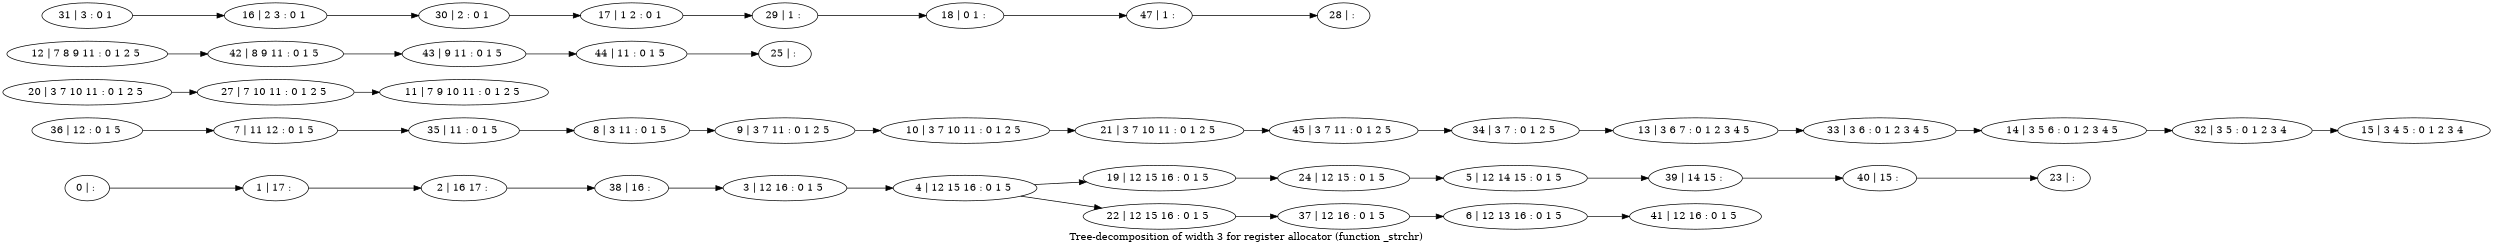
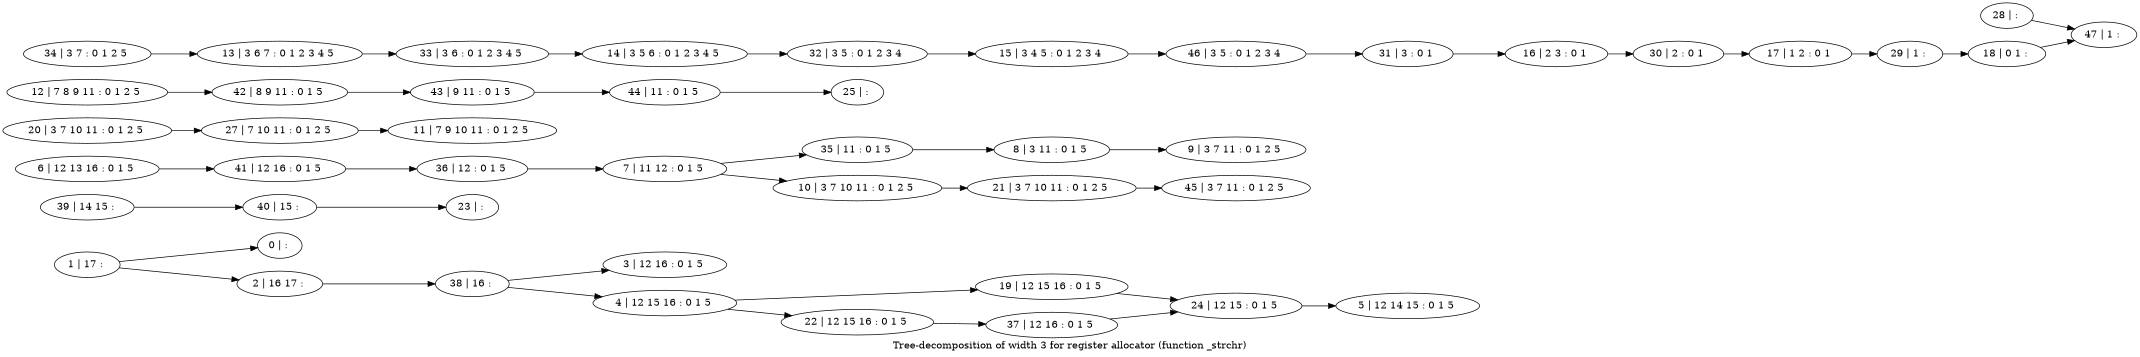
(1251, 16) -> (2049, 24)
none -> (1236, 54)
(864, 131) -> (750, 177)
(1431, 131) -> none
none -> (378, 169)
(1614, 178) -> none
(173, 188) -> (185, 255)
(866, 188) -> (551, 292)
(1423, 216) -> (1140, 316)
